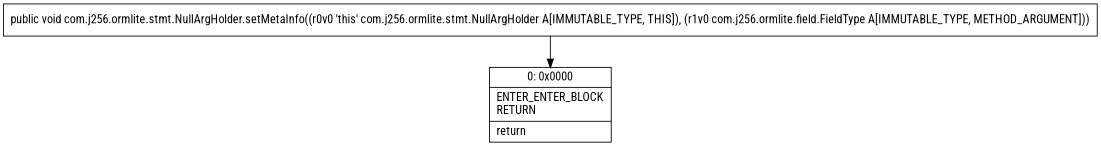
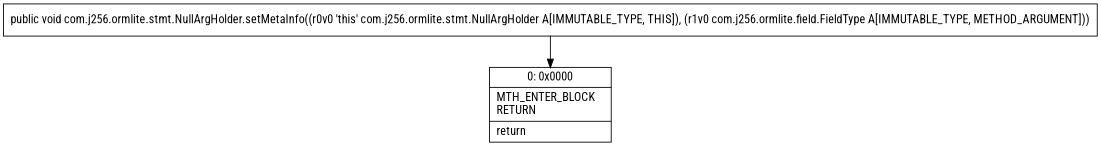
(550, 97) -> (546, 97)
